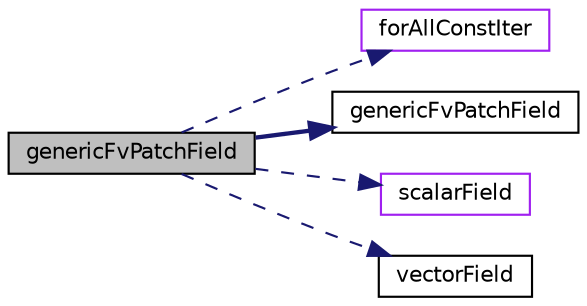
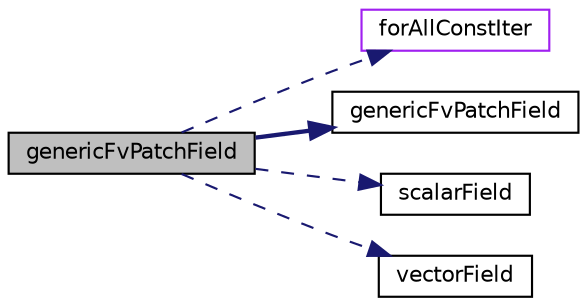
(455, 194) -> (455, 194)
